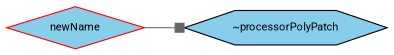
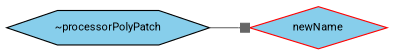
(159, 28) -> (224, 28)
